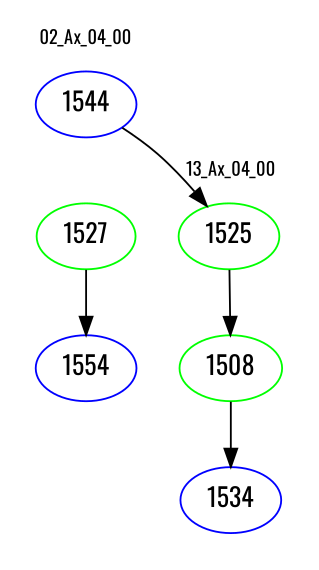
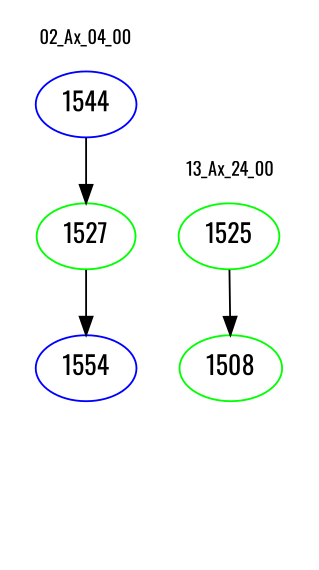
(231, 171) -> (231, 171)
(177, 172) -> (86, 161)
(231, 500) -> none
